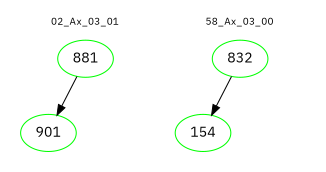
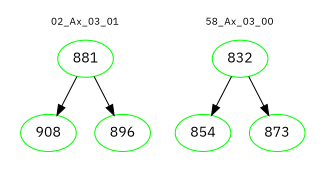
(48, 133) -> (48, 133)
none -> (123, 133)
(203, 133) -> (203, 133)
none -> (277, 133)
